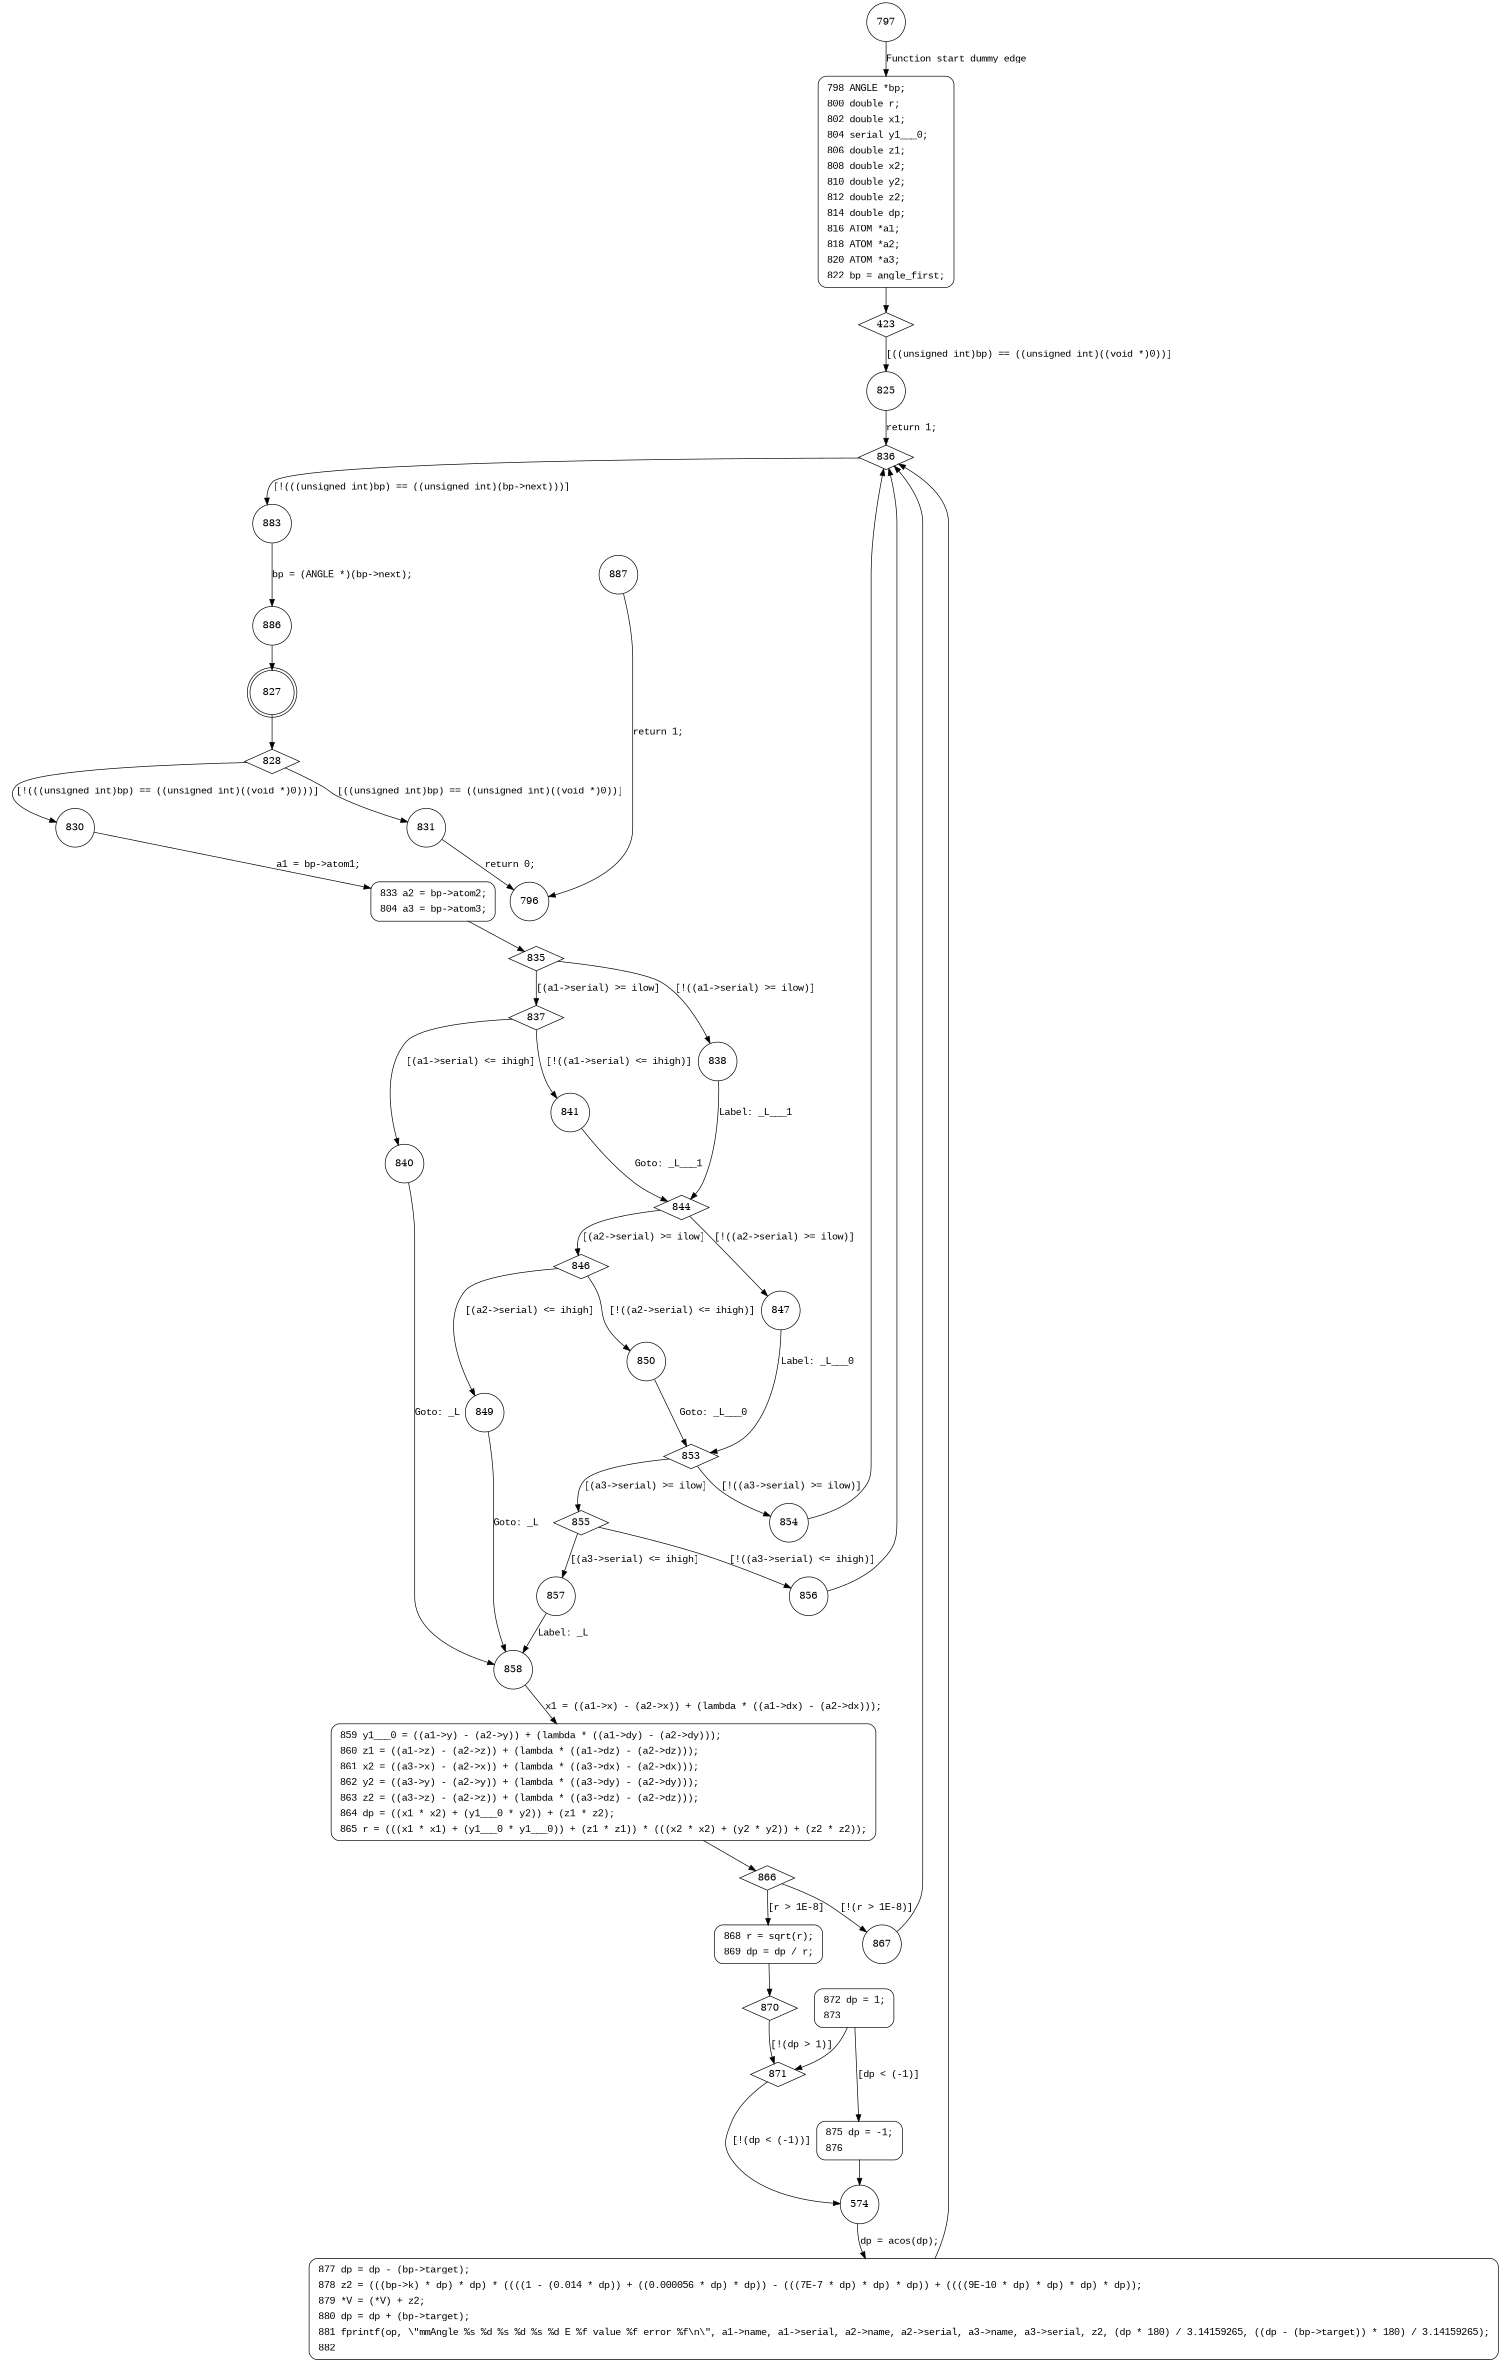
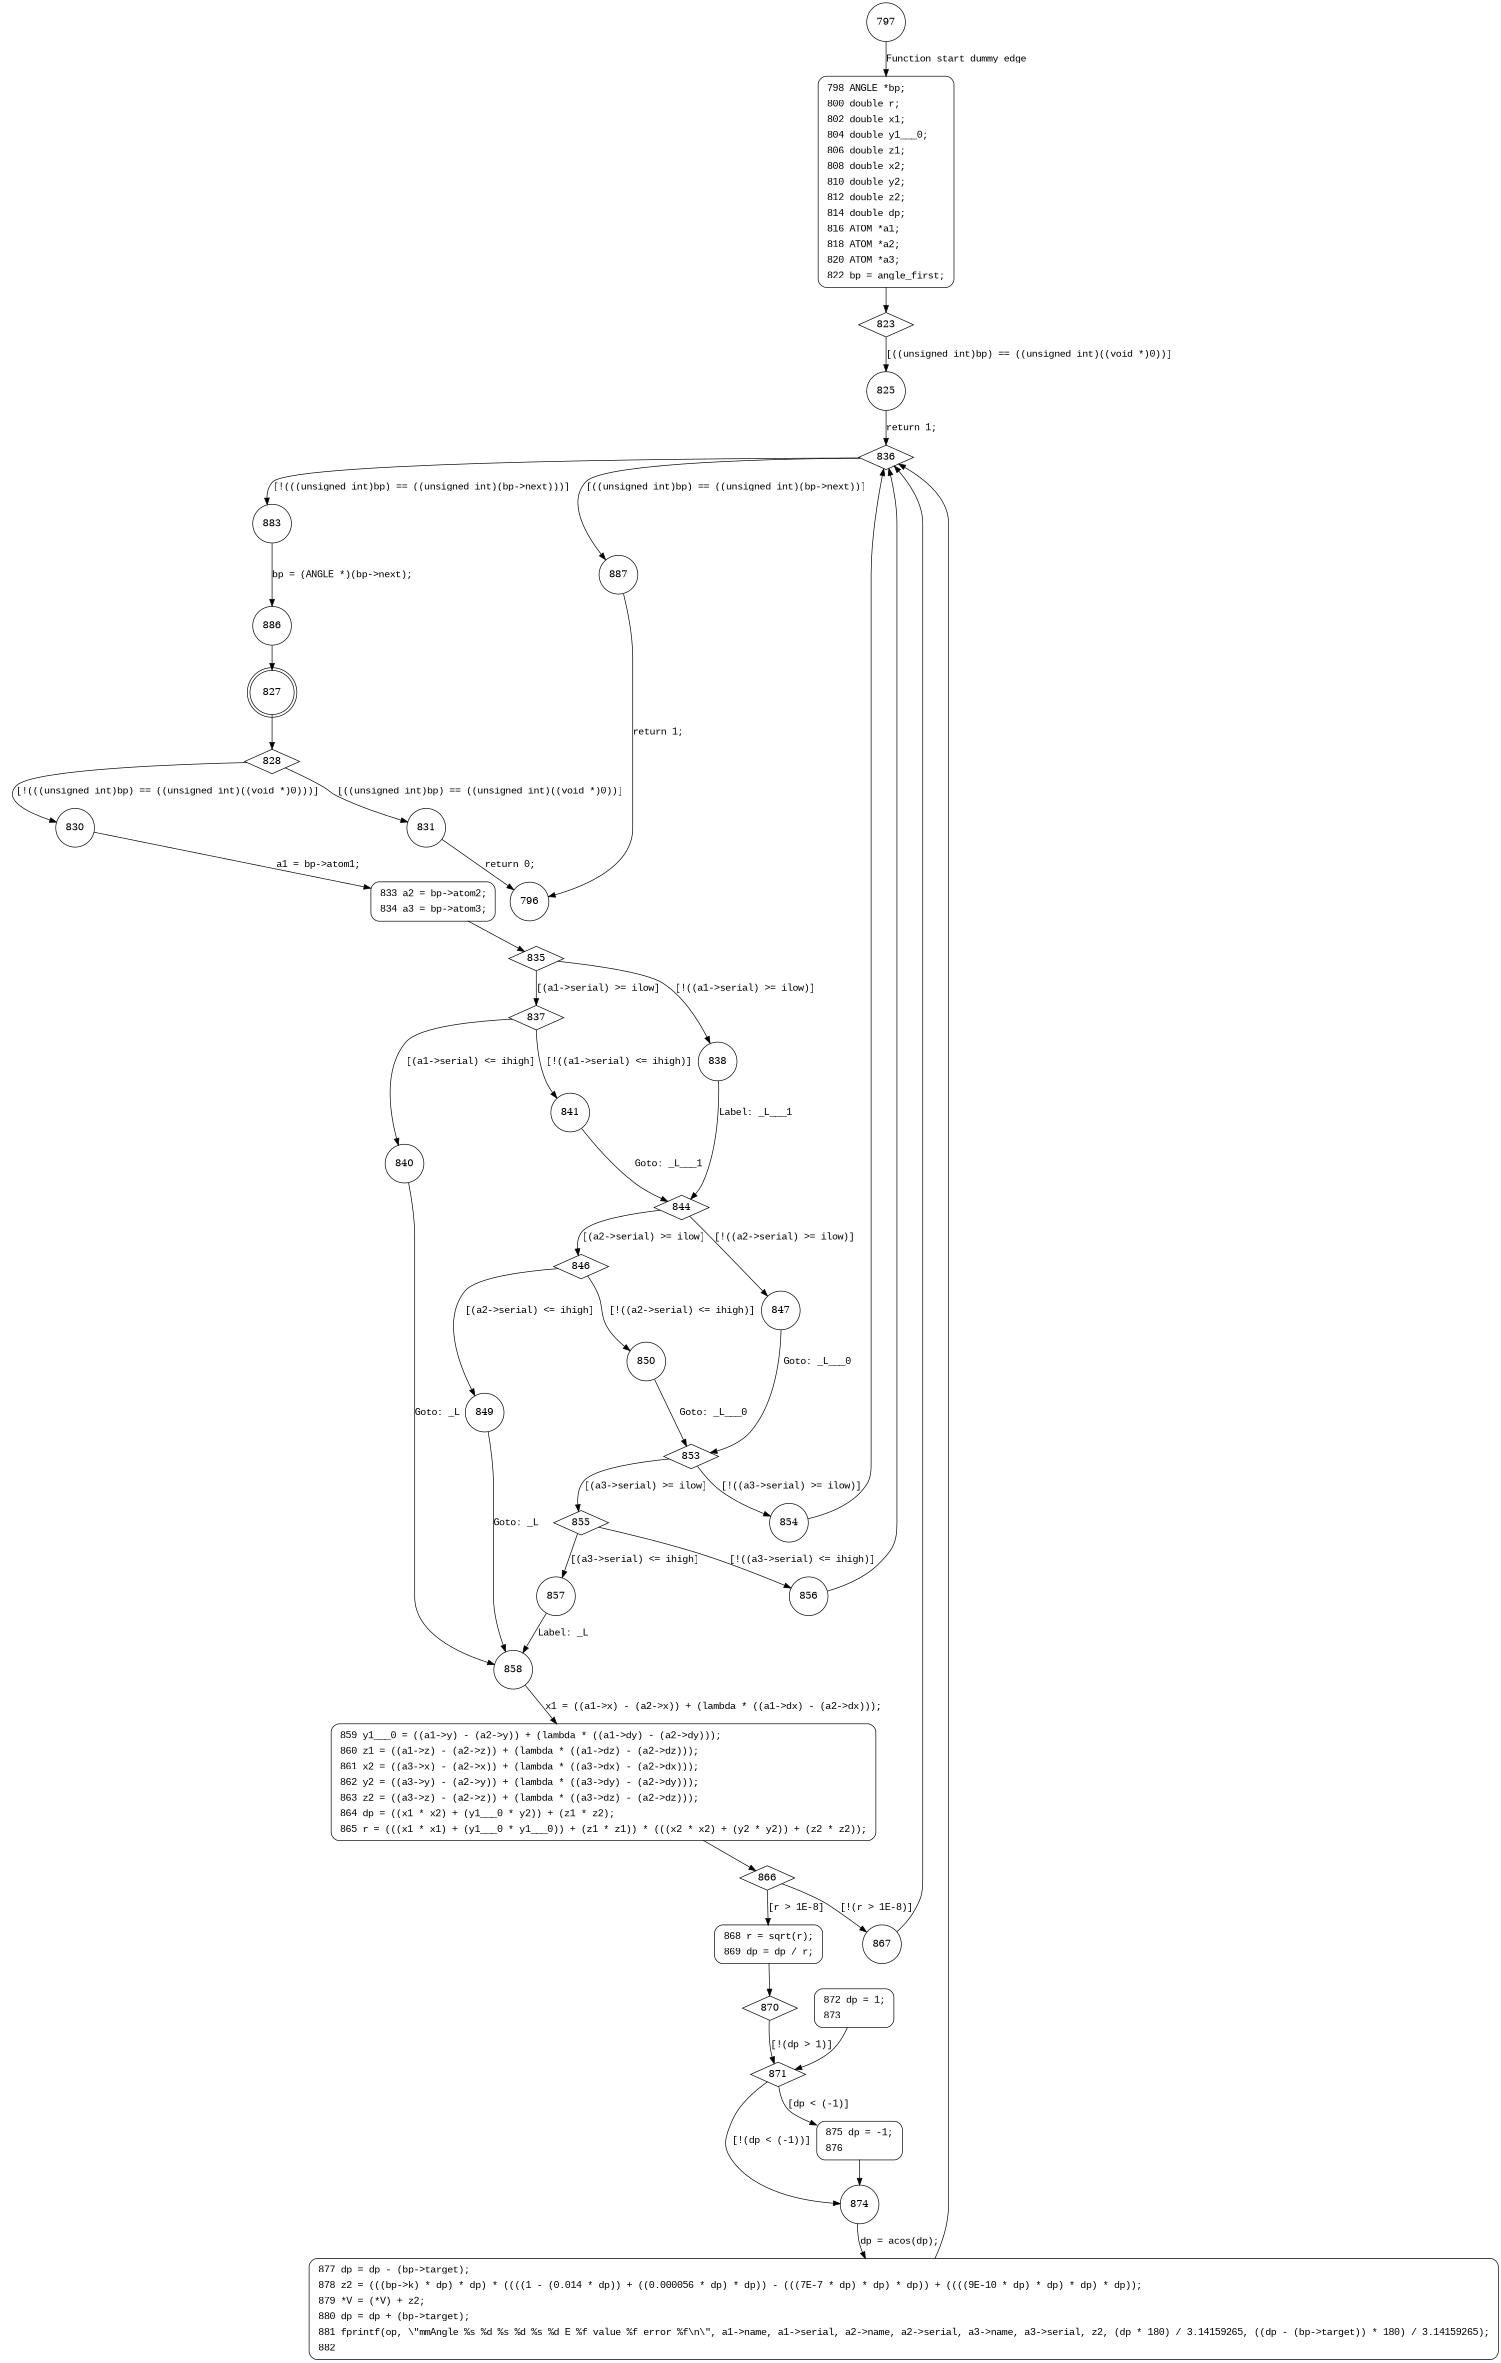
(889, 135) -> (889, 135)
(886, 325) -> (886, 325)
none -> (682, 464)
(389, 909) -> (389, 909)
(817, 1362) -> (817, 1362)
(857, 2071) -> (788, 2110)
(860, 2204) -> (860, 2204)
